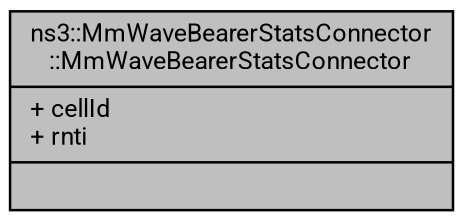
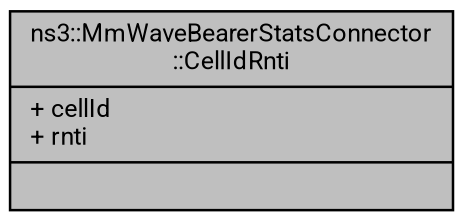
(232, 62) -> (232, 62)
